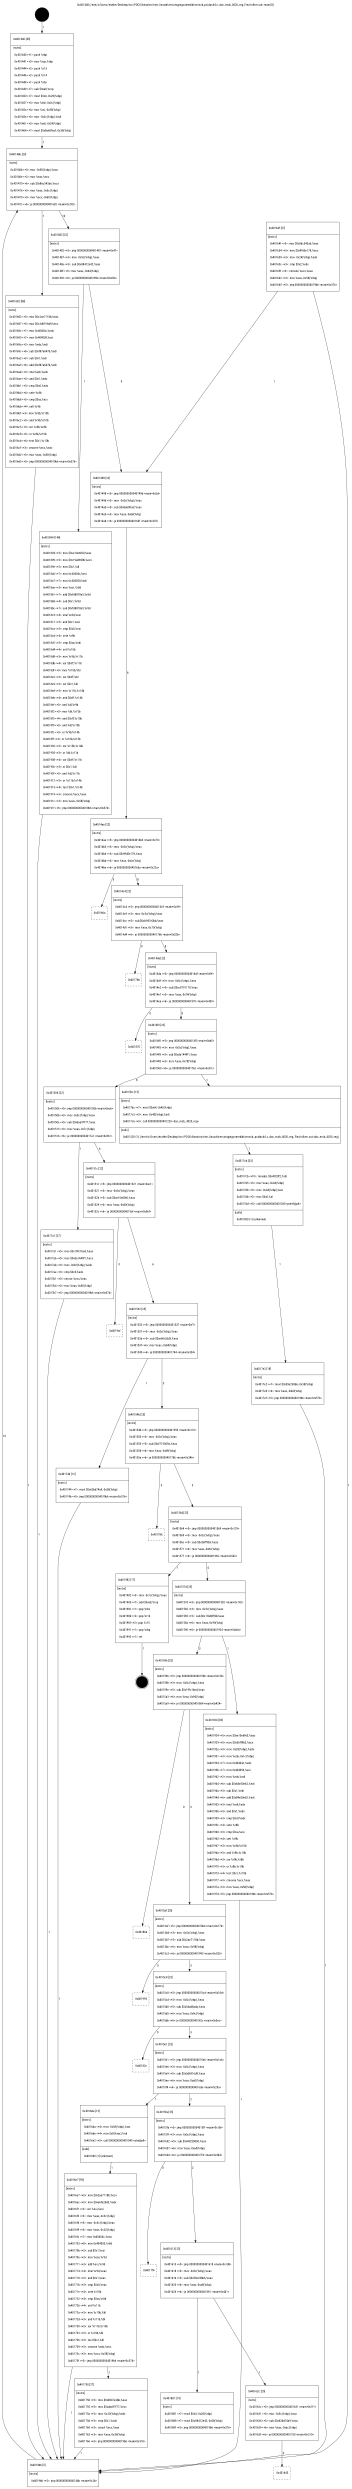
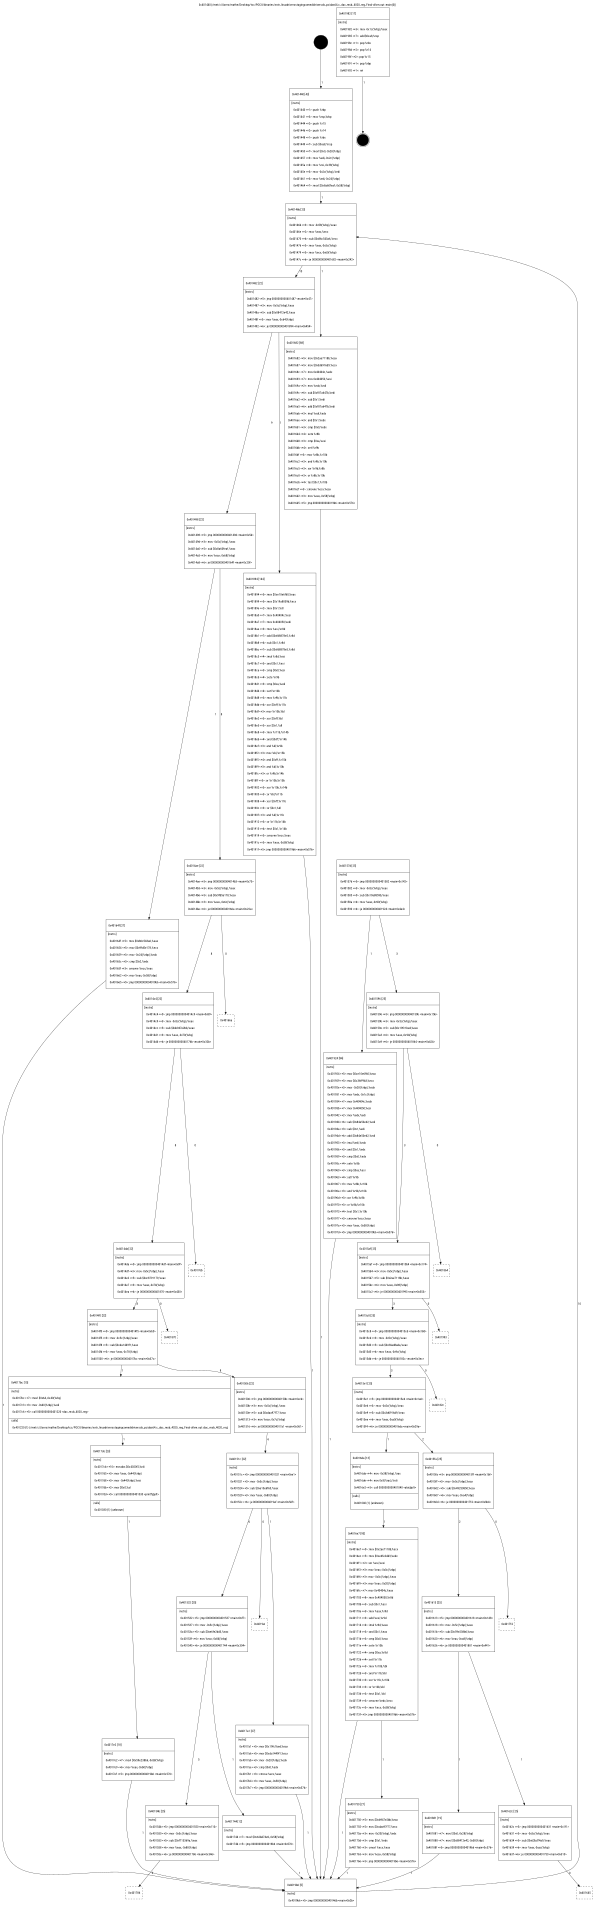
(213, 381) -> (182, 743)
(79, 1185) -> (273, 1615)
(205, 1535) -> none
none -> (401, 1876)
